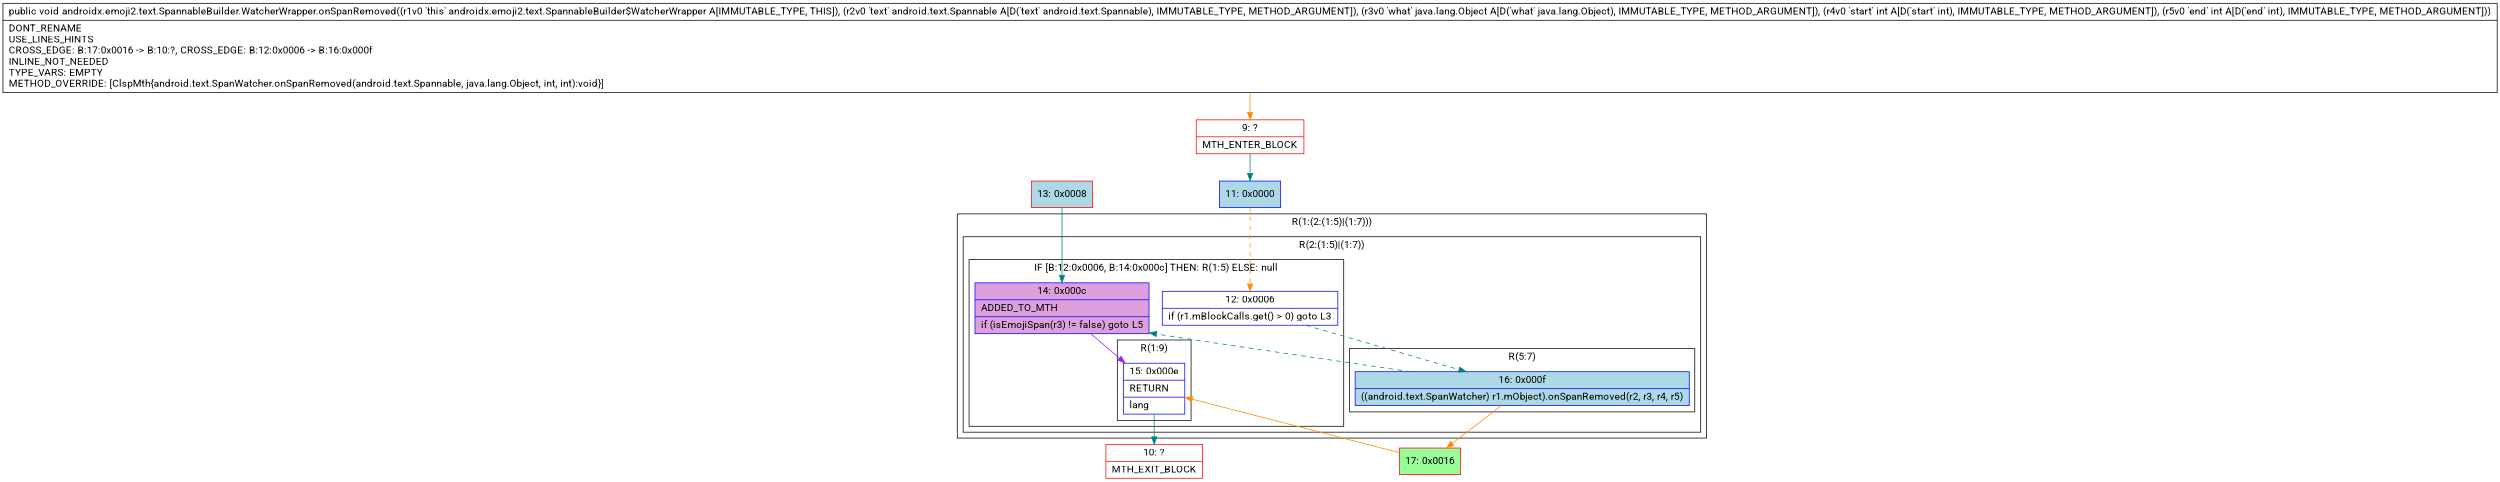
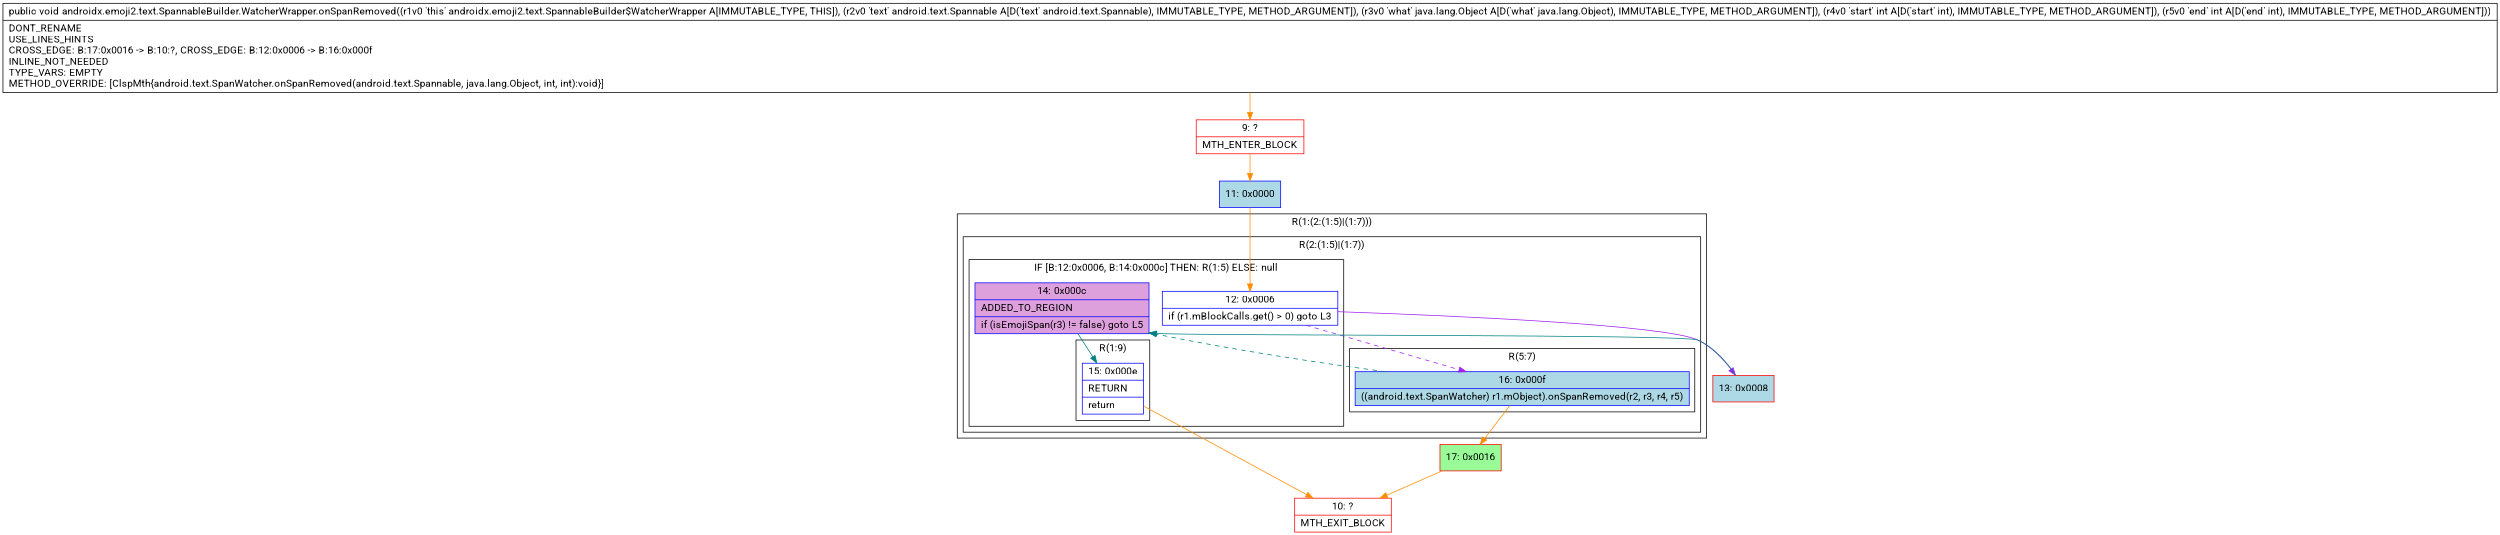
(1250, 164) -> (1250, 164)
(1250, 246) -> (1250, 246)
(1020, 308) -> (1027, 308)
none -> (1541, 321)
(1367, 343) -> (1367, 343)
(1105, 346) -> (1085, 345)
(1139, 405) -> (1102, 405)
(1275, 421) -> (1414, 483)
(1154, 426) -> (1225, 450)
